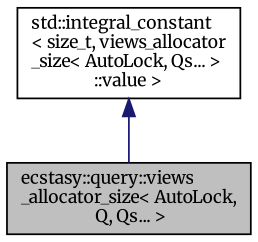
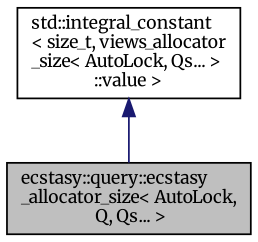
(129, 199) -> (129, 199)
